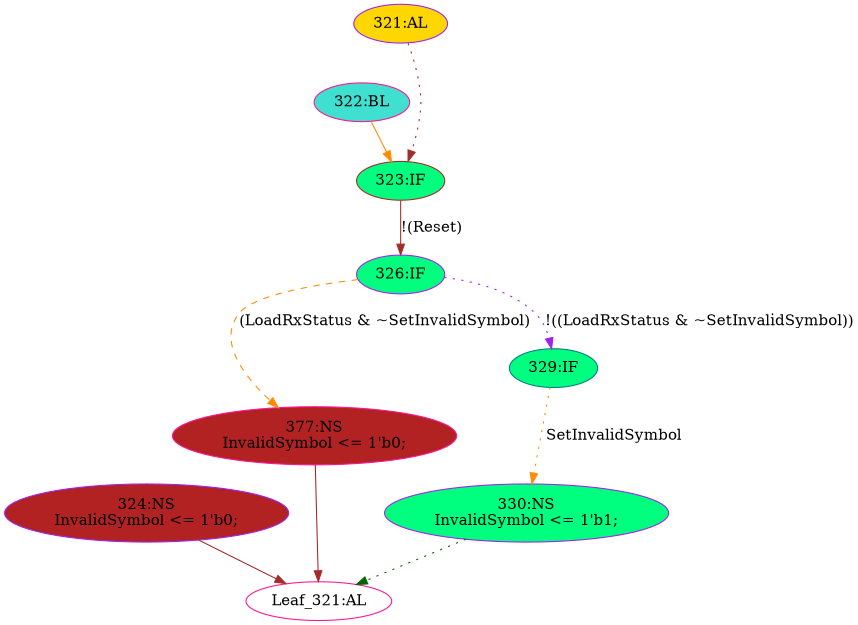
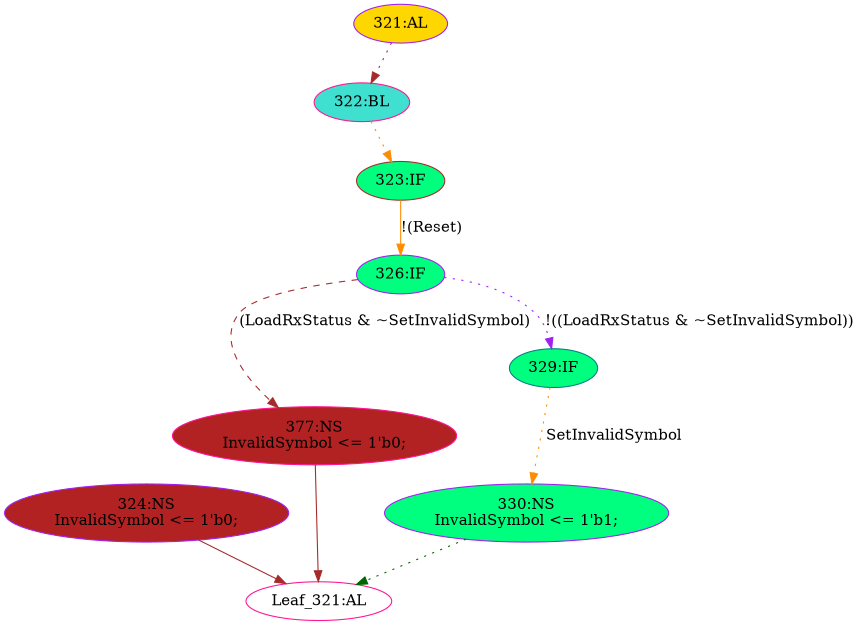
(421, 97) -> (384, 58)
(379, 137) -> (379, 137)
(401, 222) -> (401, 222)
(248, 306) -> (248, 306)
